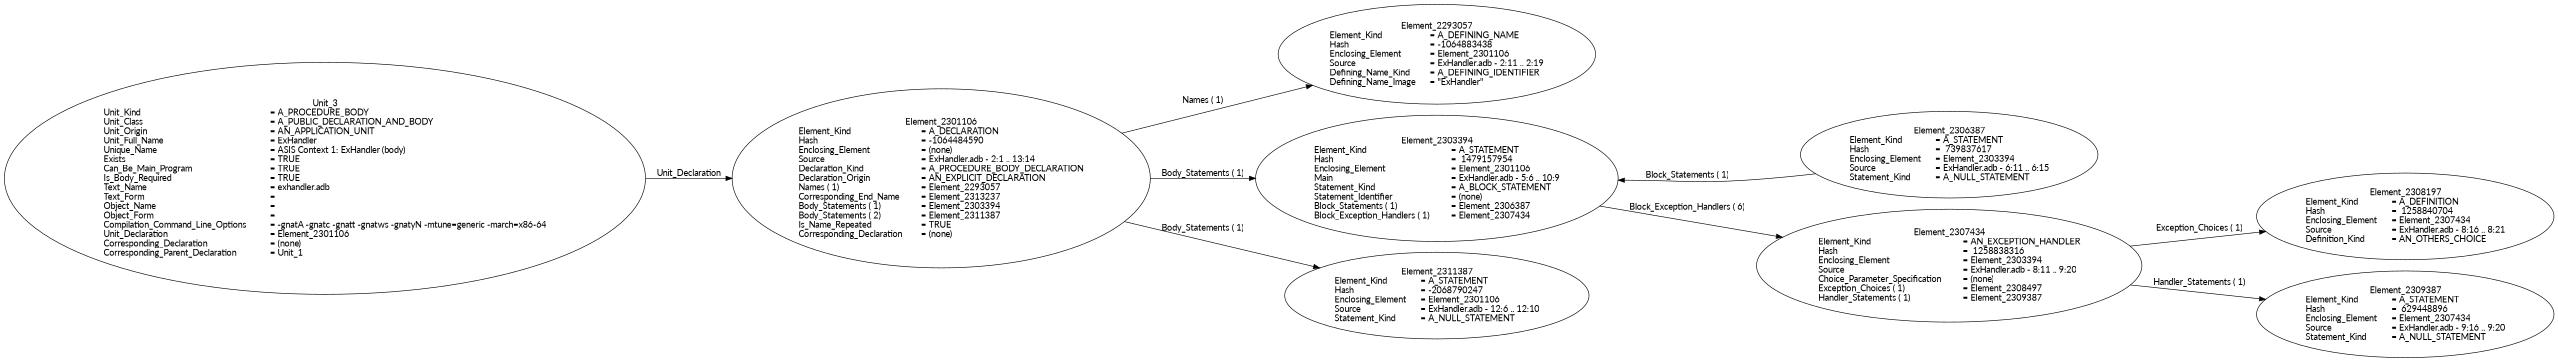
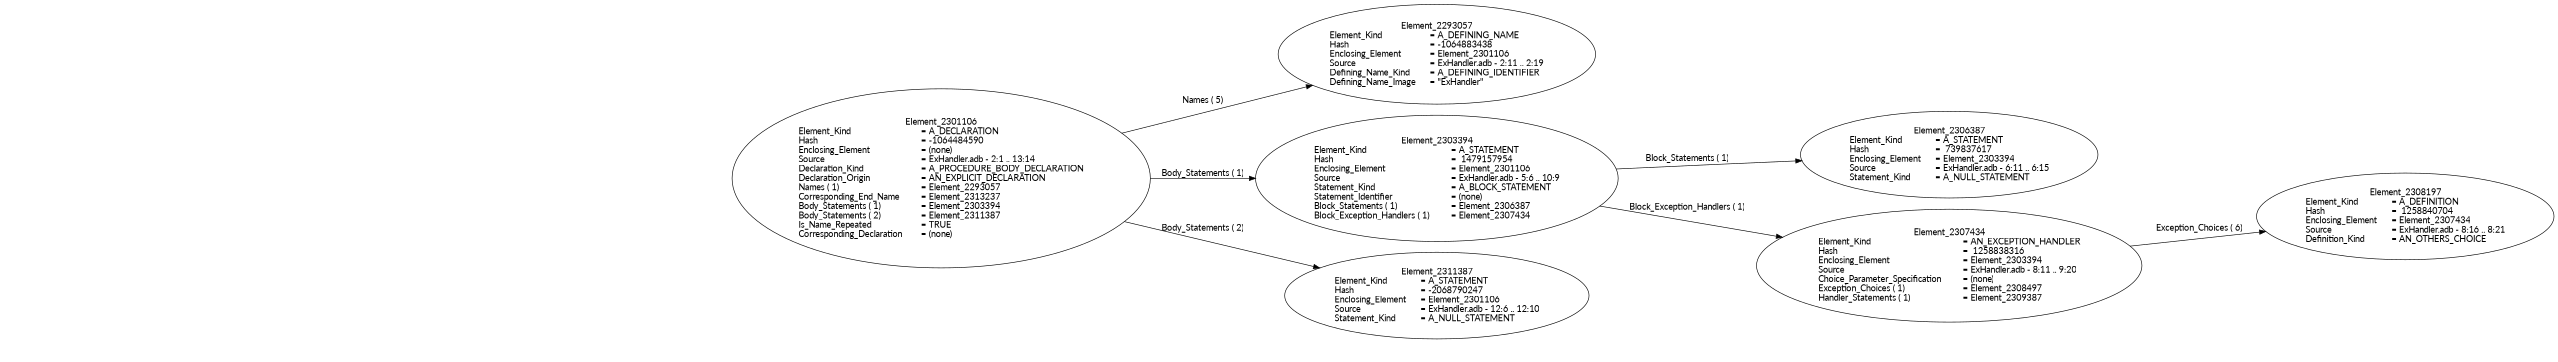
(1203, 101) -> (1203, 101)
(325, 178) -> none
(1326, 178) -> (1330, 178)
(1720, 181) -> (1706, 165)
(1687, 207) -> (1687, 207)
(1203, 229) -> (1203, 229)
(2199, 229) -> (2199, 229)
(2405, 314) -> none
